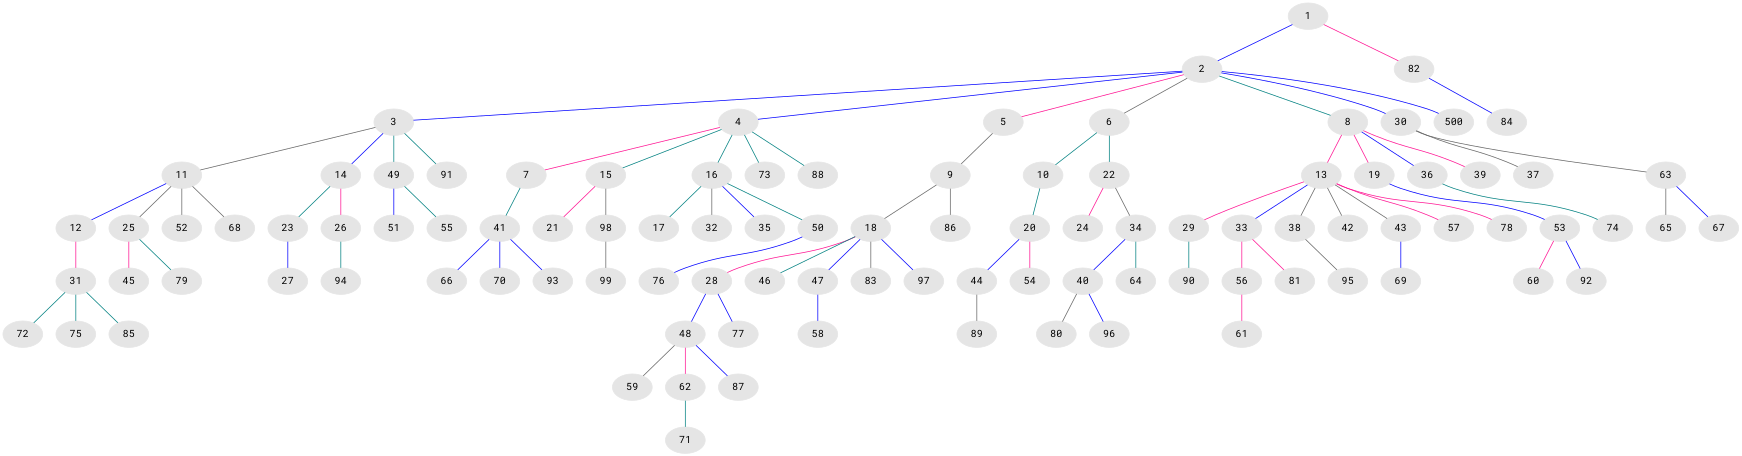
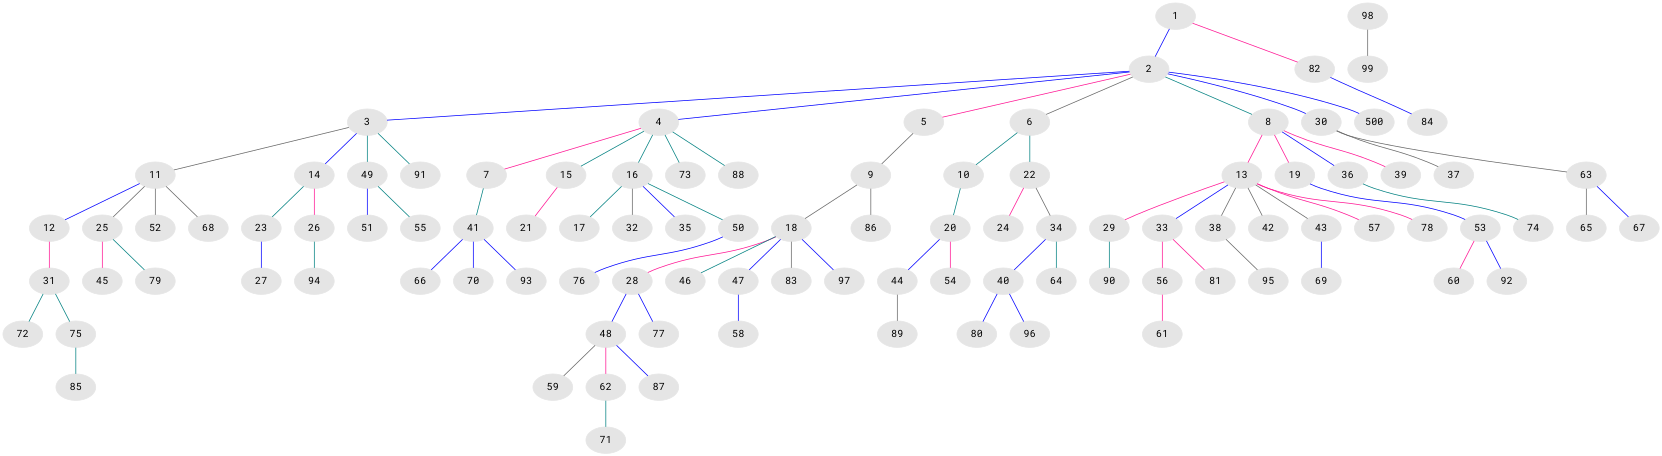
(606, 202) -> none
(102, 308) -> (76, 361)
(1070, 308) -> (990, 308)
